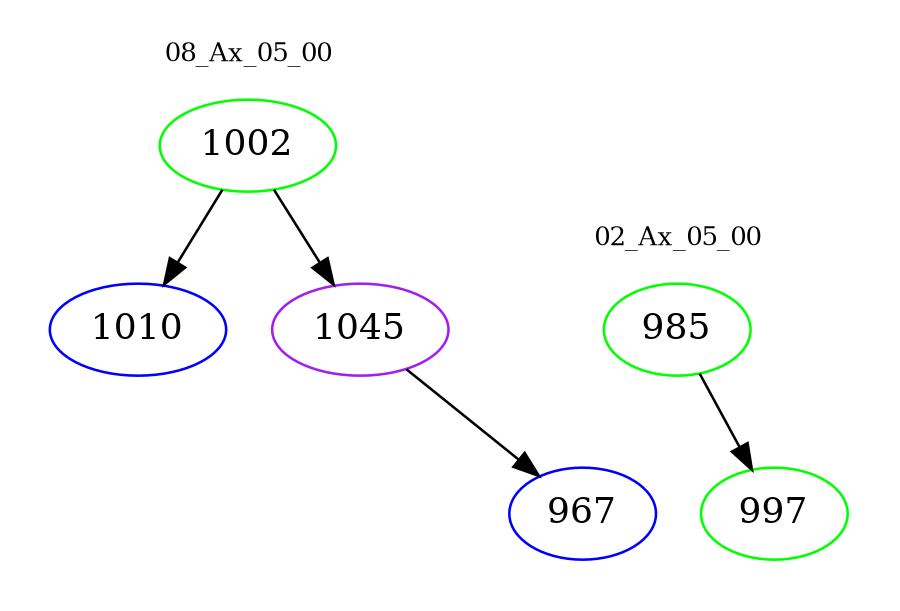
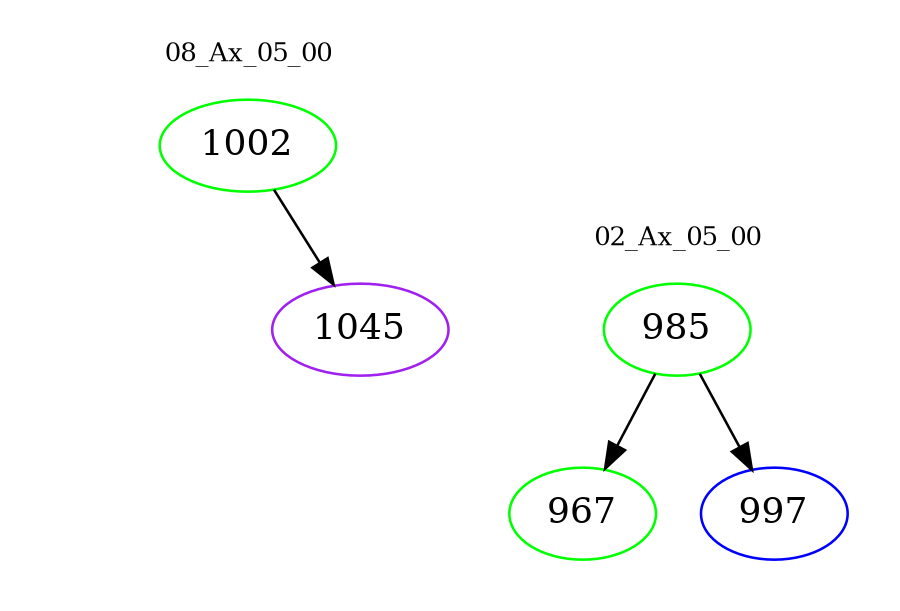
(138, 330) -> none
(463, 415) -> (636, 410)
(583, 514) -> (583, 514)
(774, 514) -> (774, 514)
